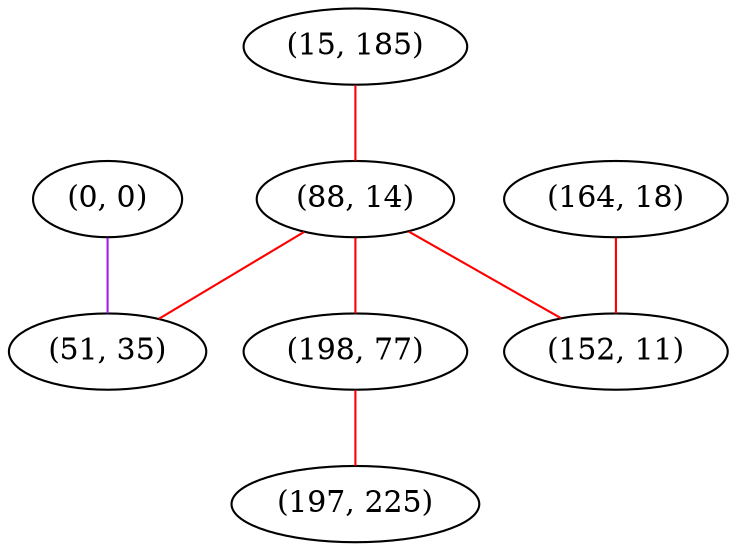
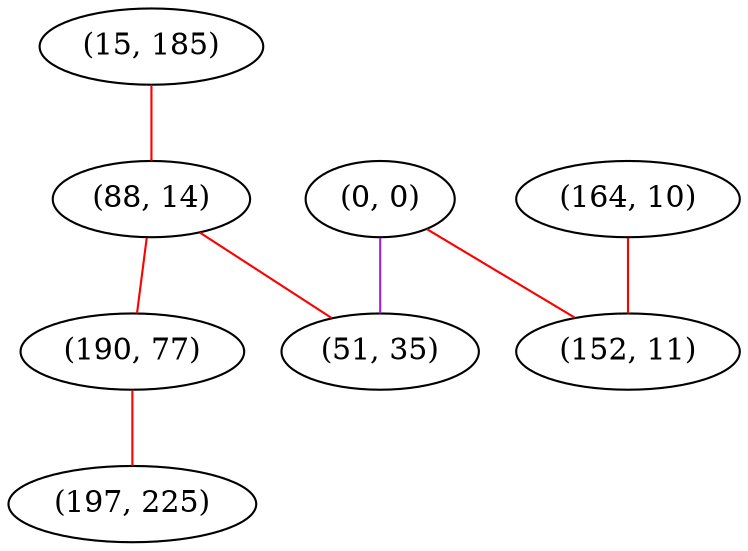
(616, 199) -> (628, 199)
(485, 275) -> (501, 273)
(355, 352) -> (132, 352)
